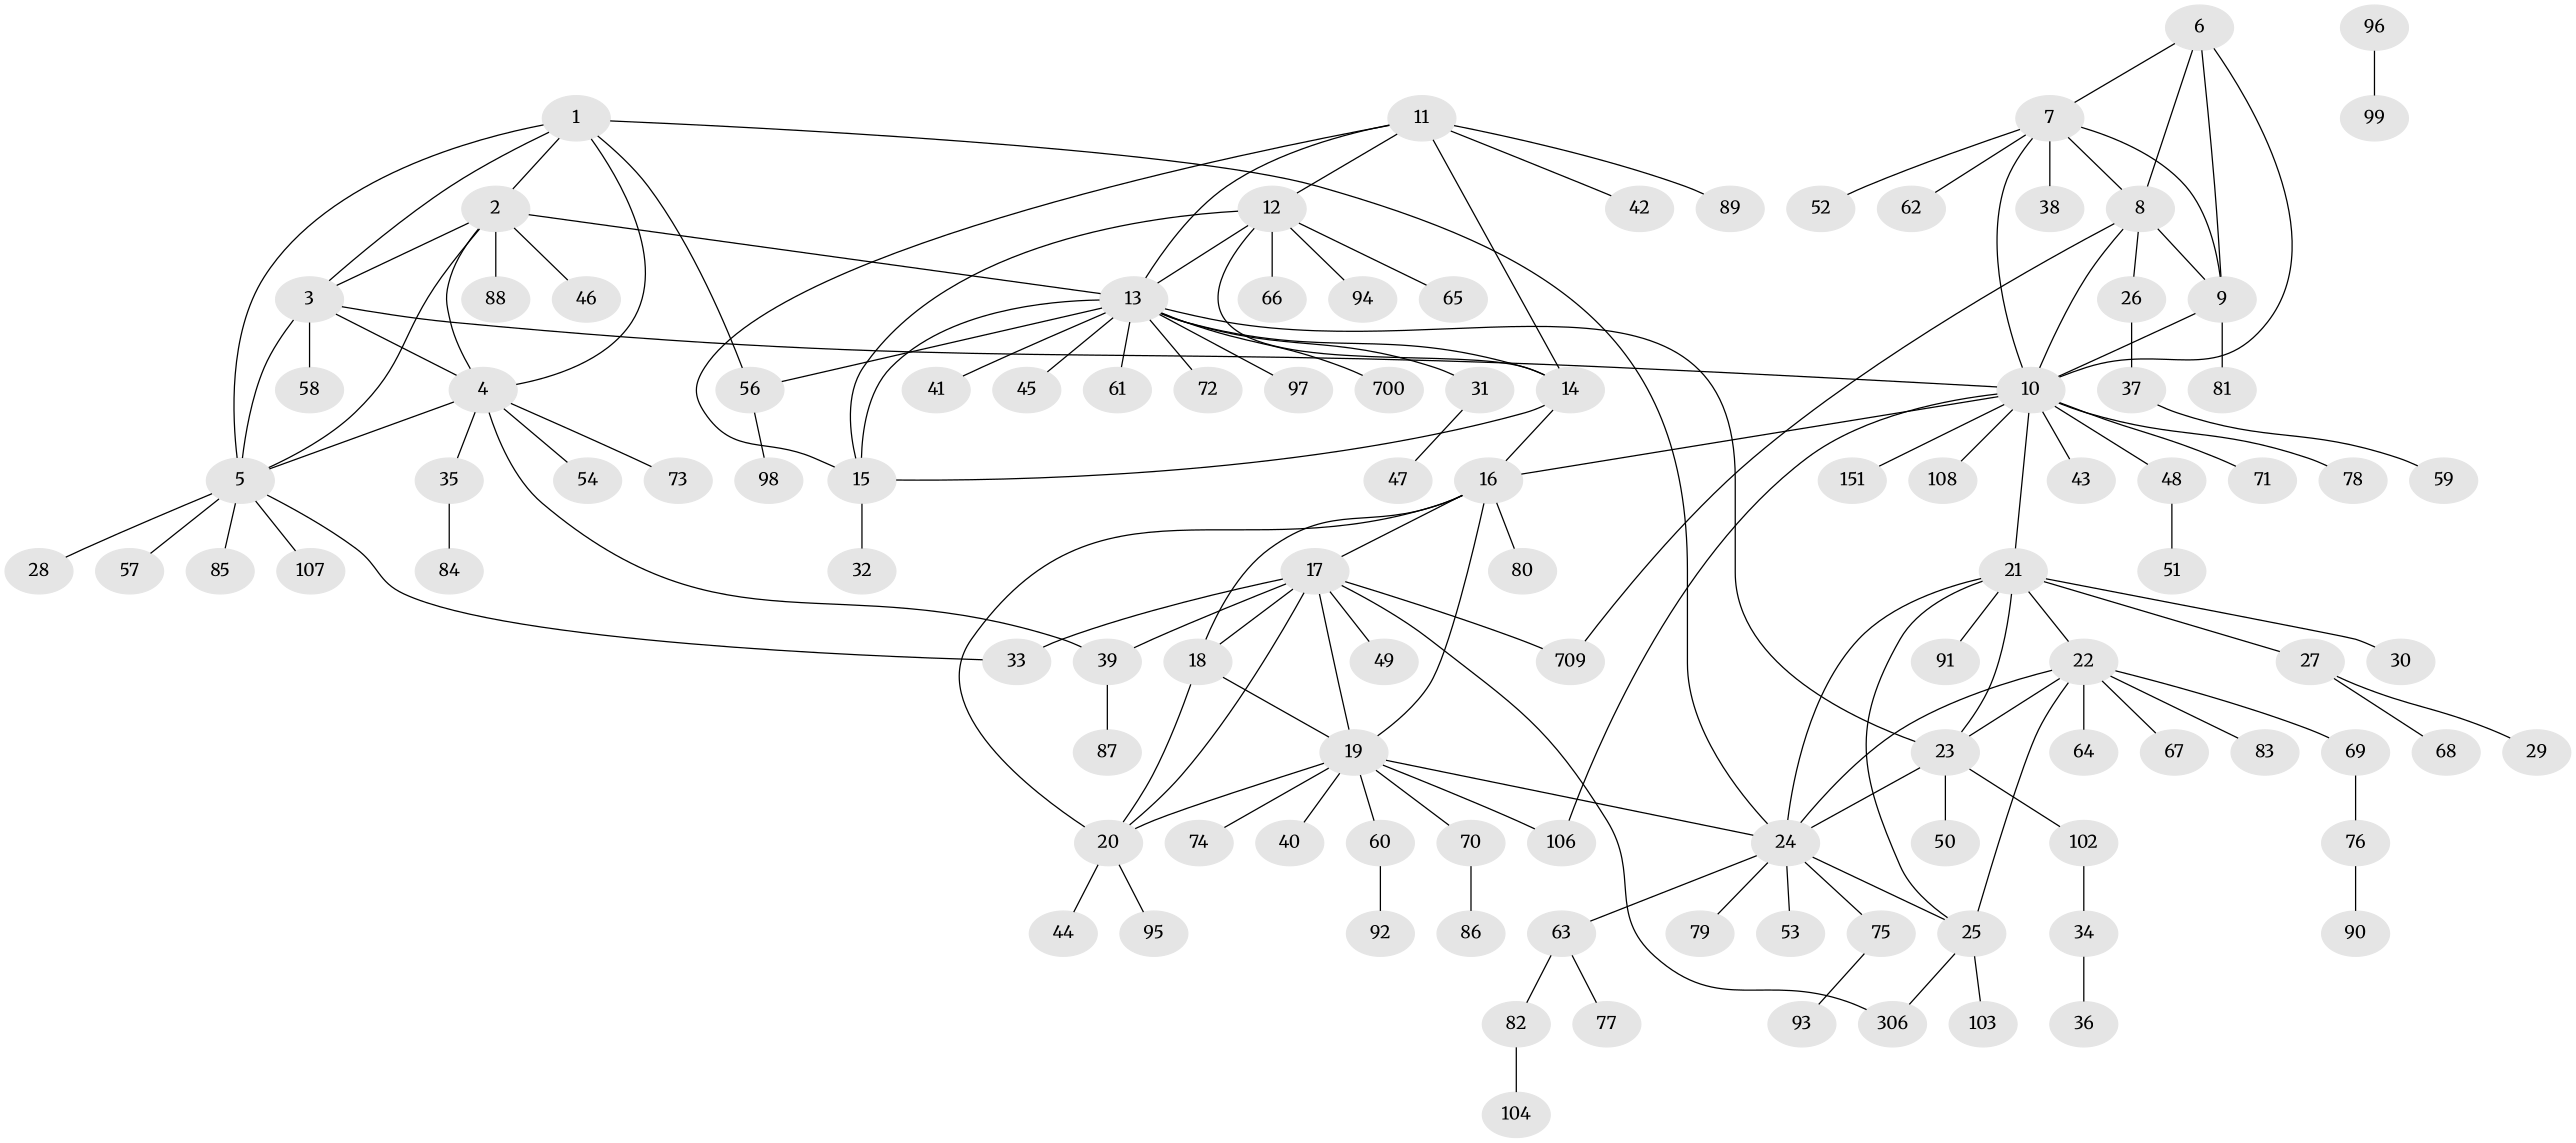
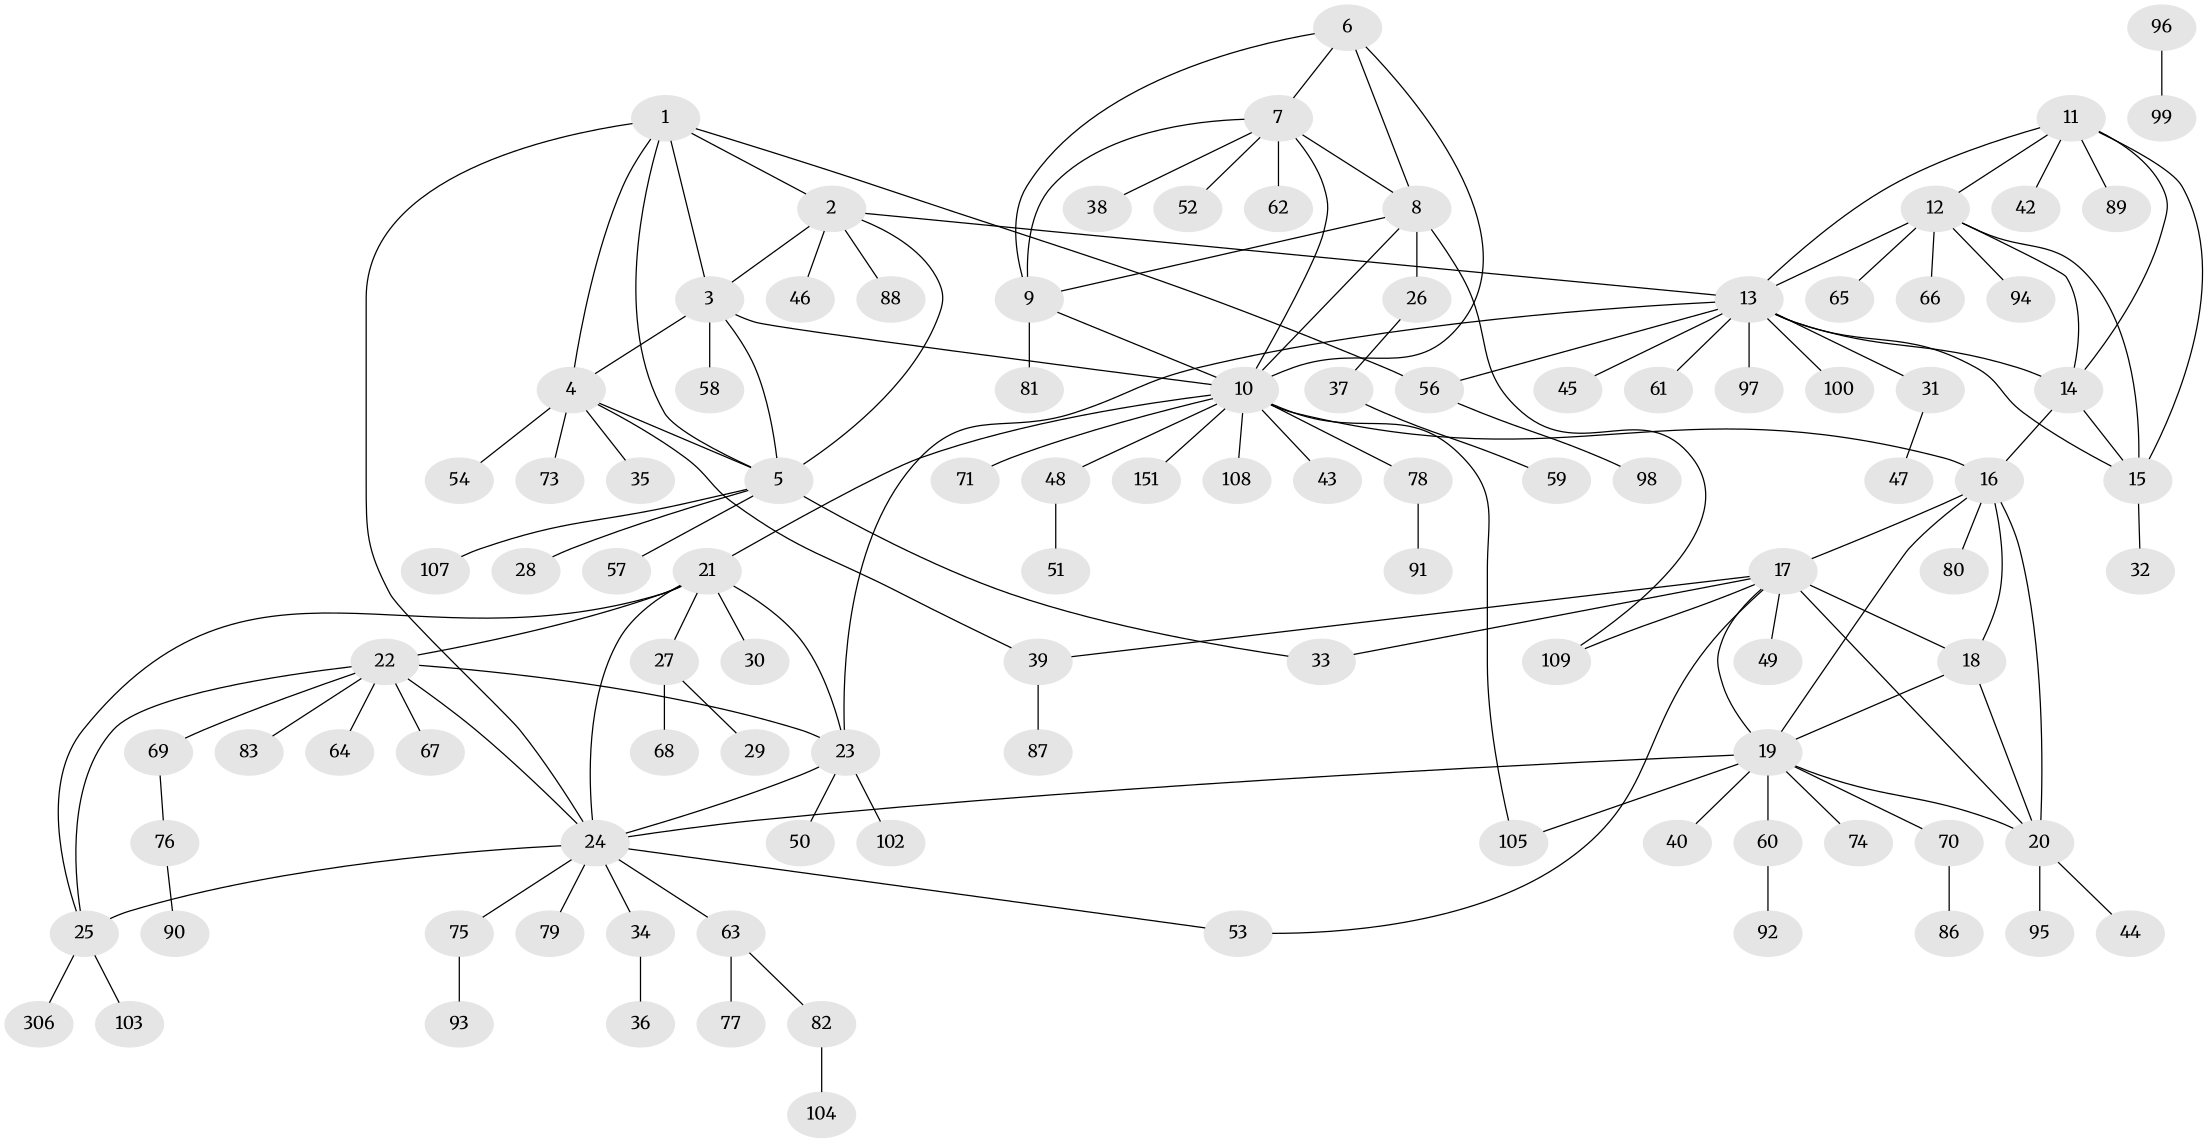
(447, 297) -> none
(936, 390) -> none
(1208, 390) -> none
(1389, 390) -> (1840, 390)
(220, 571) -> none
(449, 571) -> none
(1979, 617) -> (1418, 526)
(1570, 662) -> (1557, 662)
(1610, 826) -> (1579, 850)
(1562, 843) -> (1514, 843)
(2084, 889) -> (618, 888)
